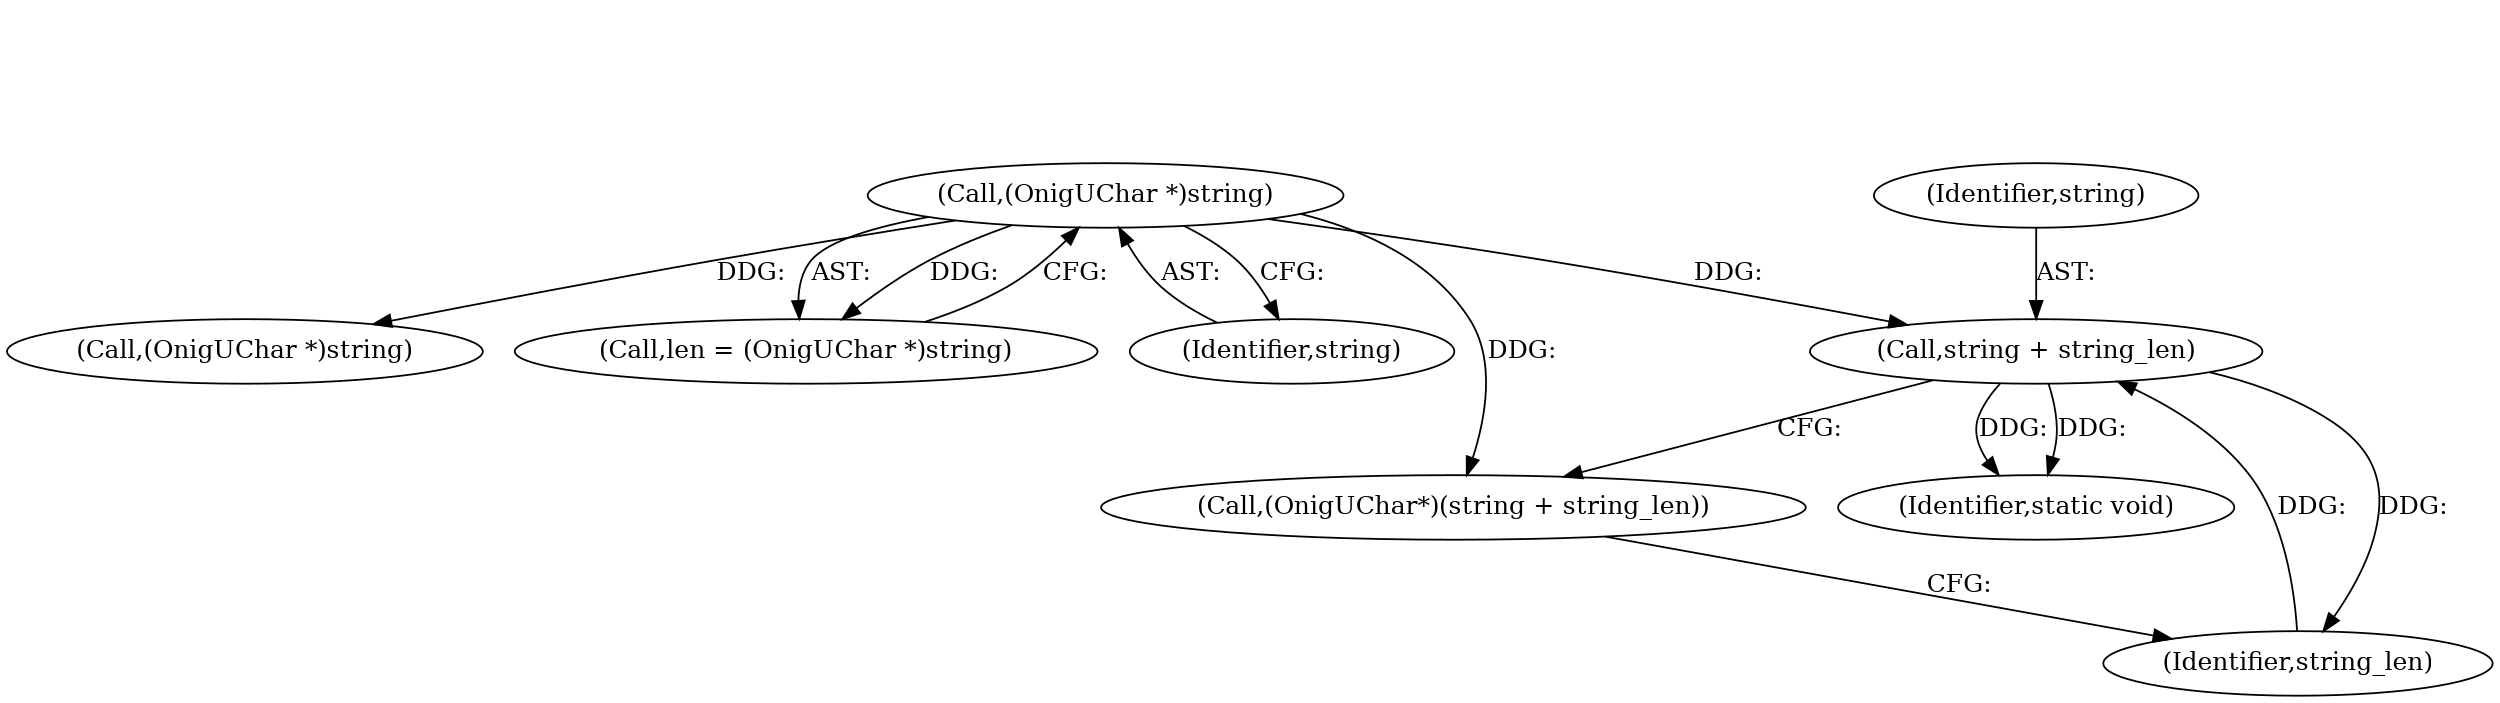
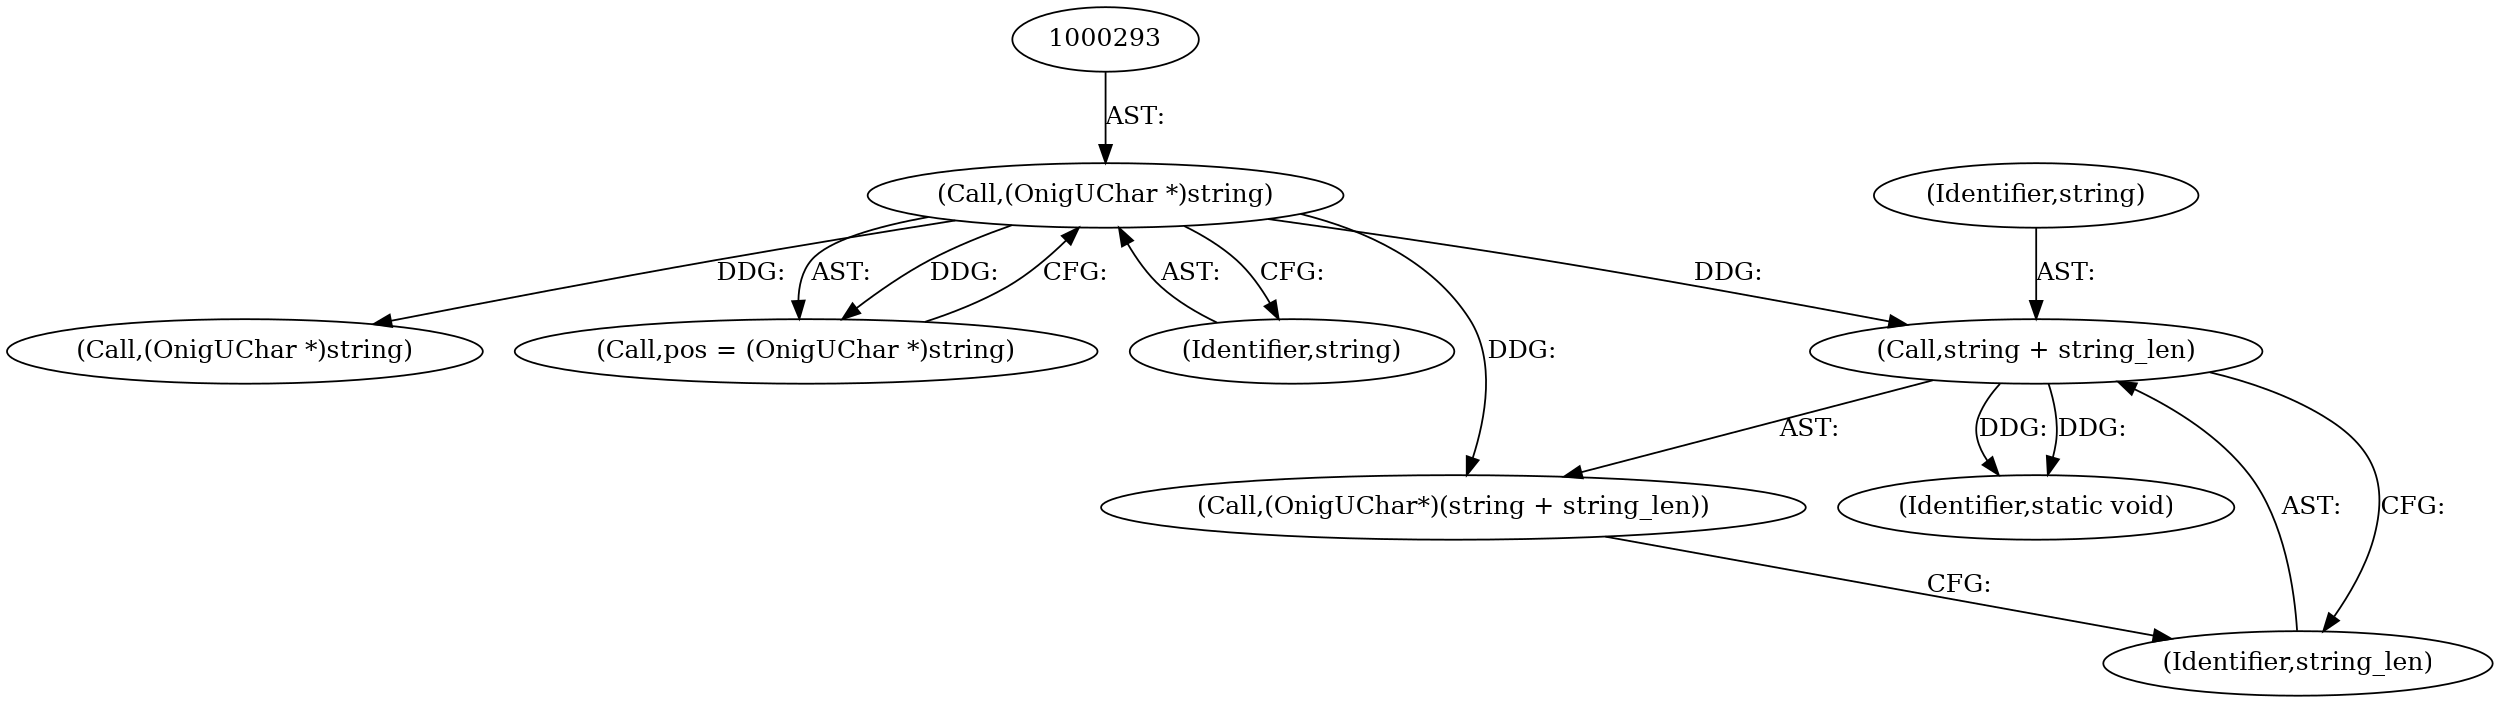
none -> (1106, 39)
(806, 351) -> (806, 351)
(1814, 429) -> (1814, 429)
(2316, 507) -> (2316, 507)
(2417, 507) -> (2417, 507)
